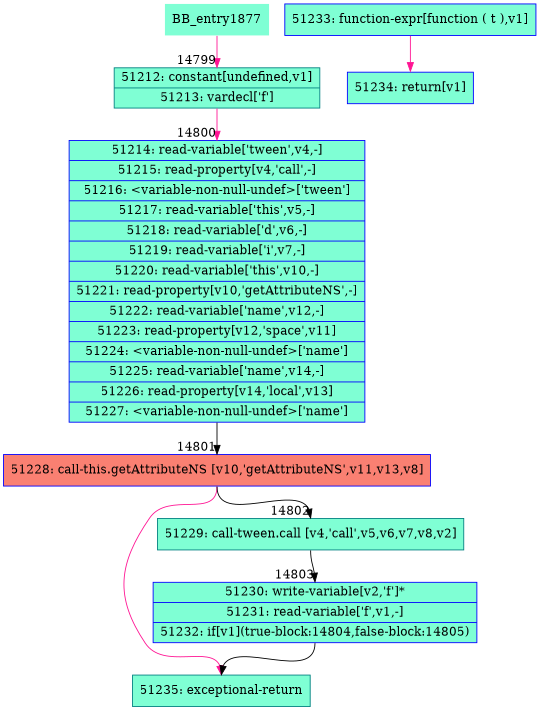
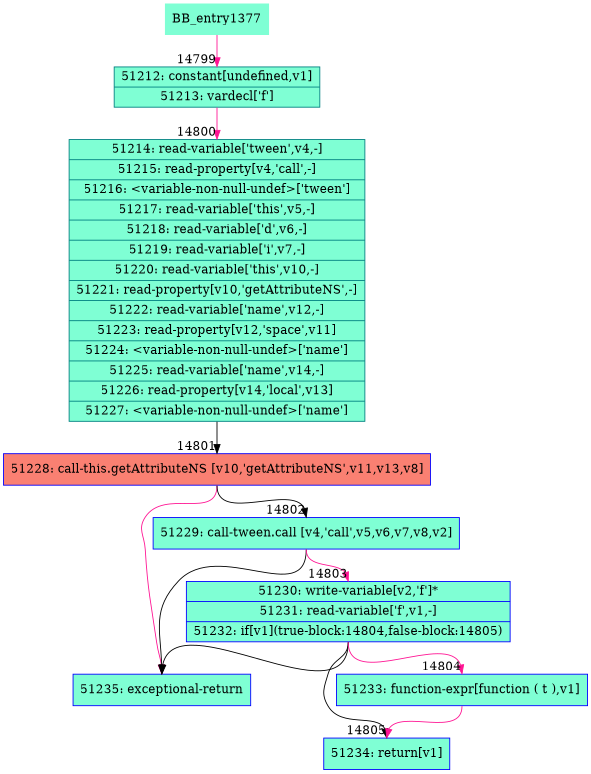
(217, 20) -> (217, 19)
(217, 281) -> (217, 280)
(311, 534) -> (306, 533)
(312, 562) -> (323, 564)
none -> (204, 568)
none -> (401, 659)
(221, 691) -> (162, 690)
none -> (326, 702)
